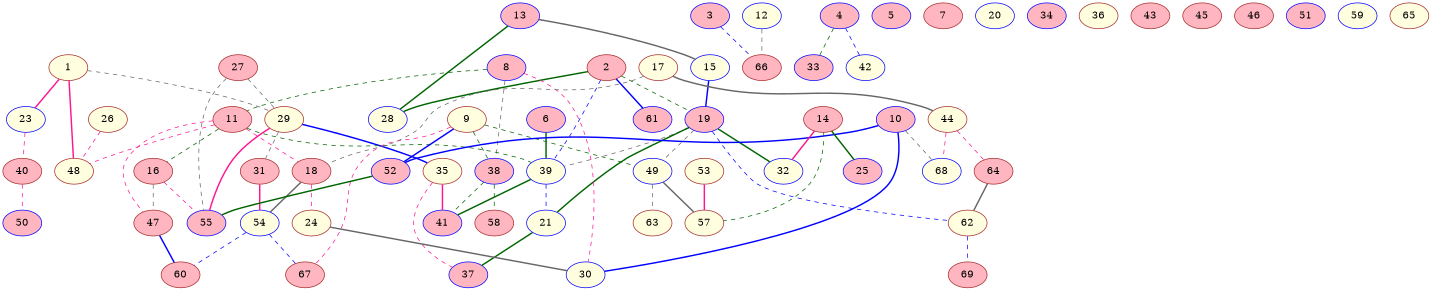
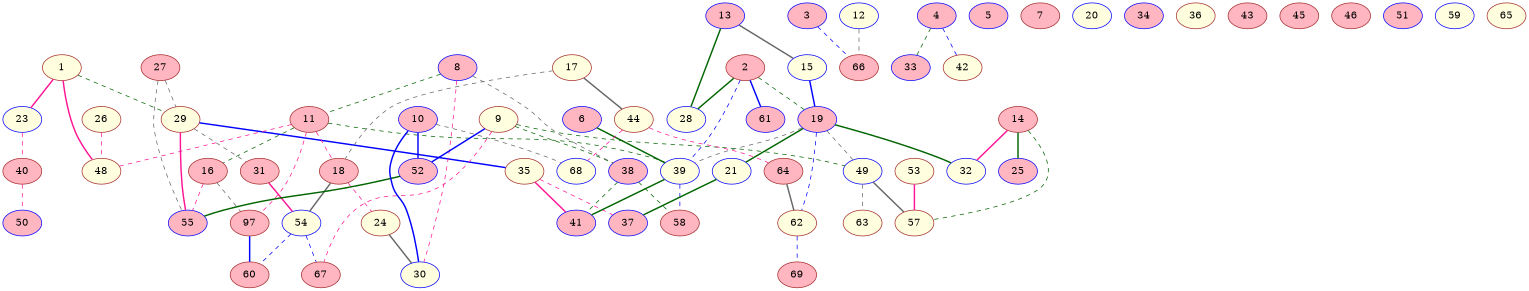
(865, 68) -> (963, 68)
(179, 86) -> (121, 94)
(546, 197) -> (680, 192)
(153, 223) -> (250, 223)
